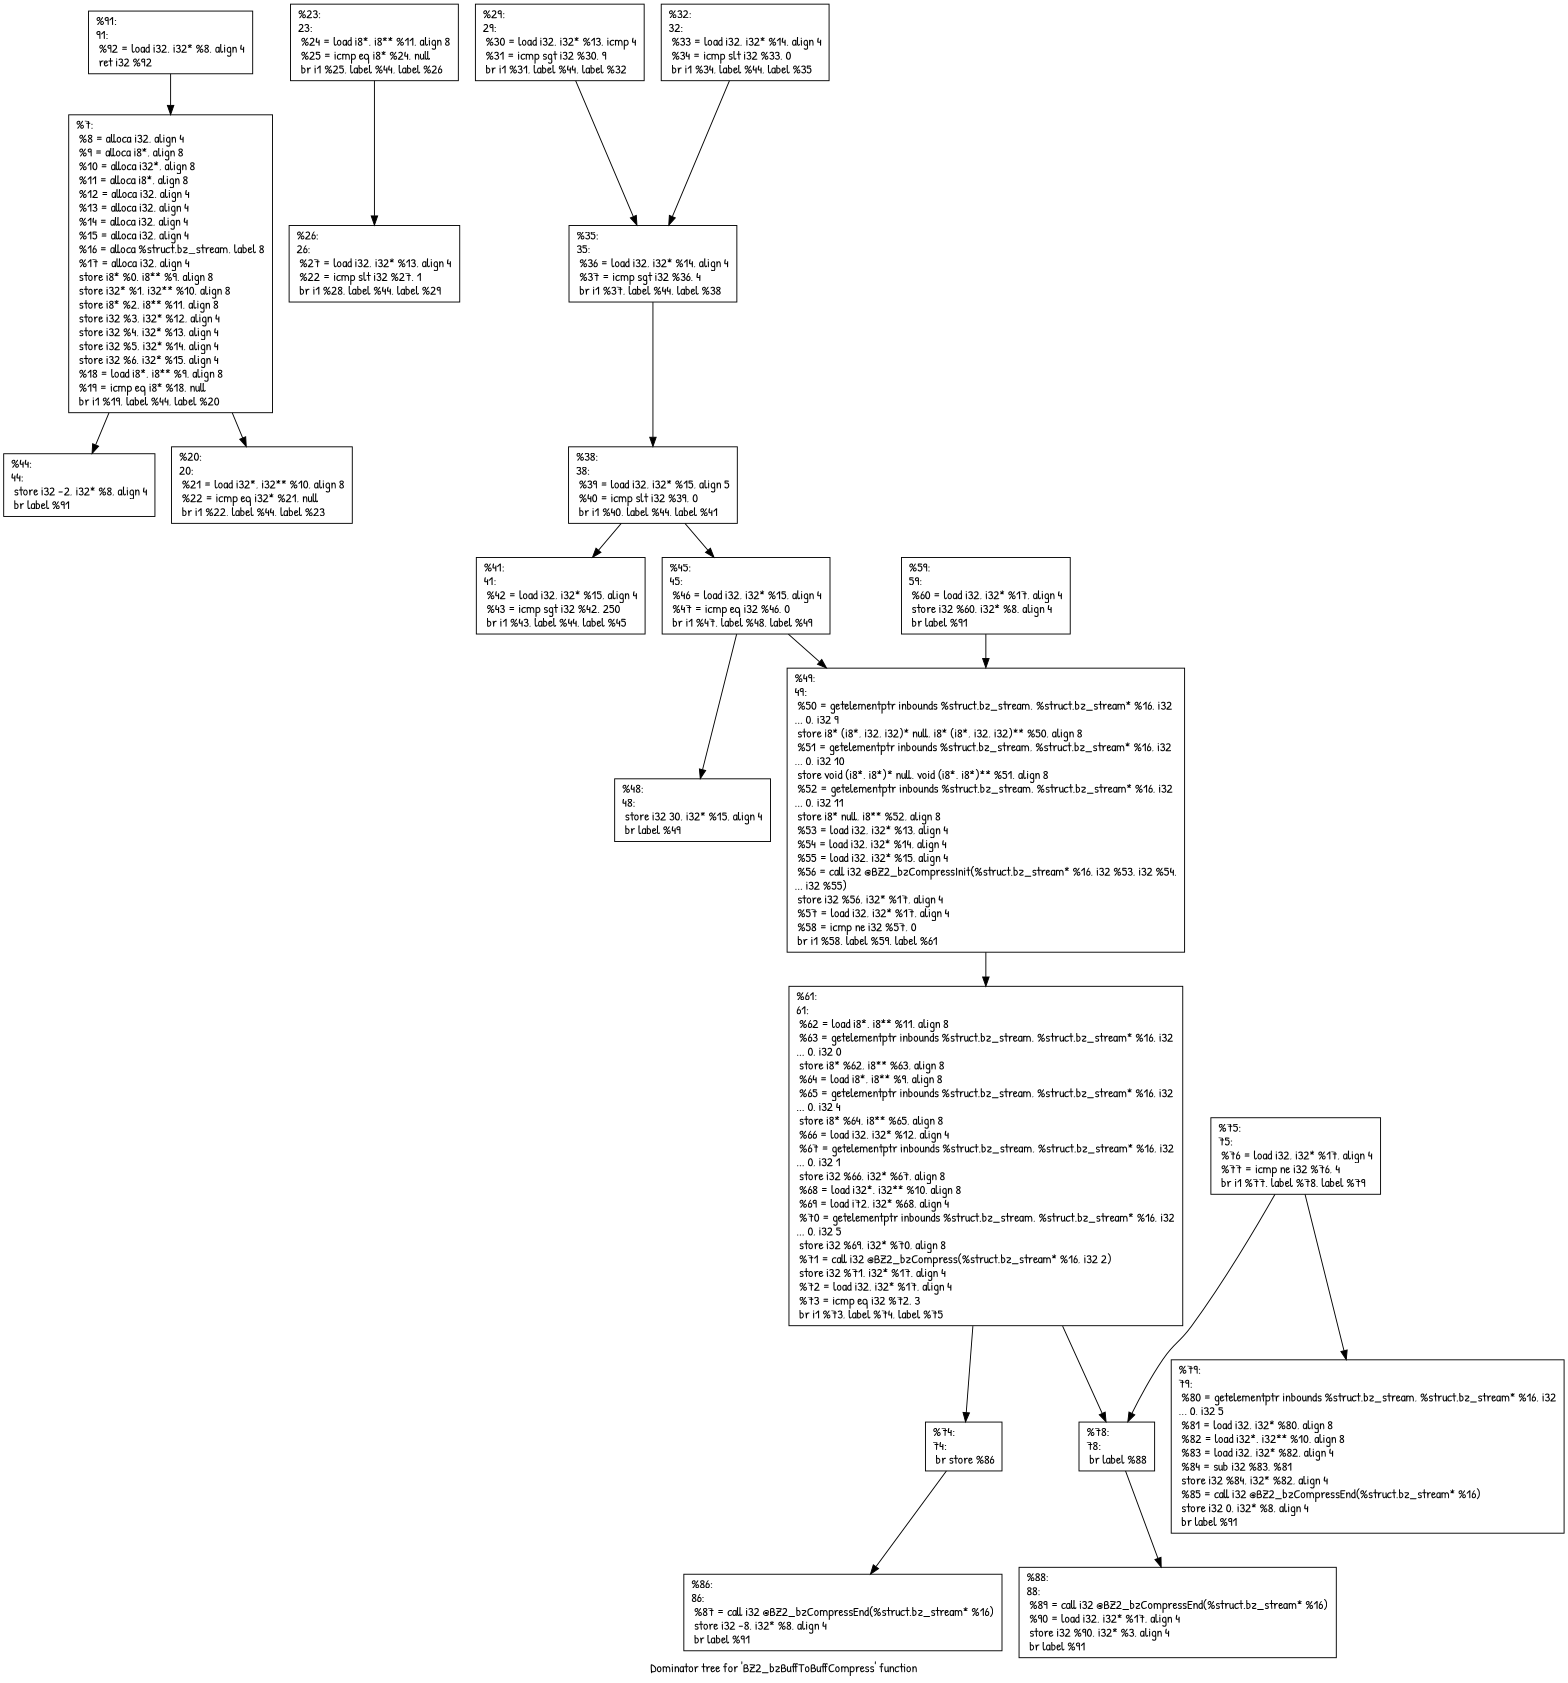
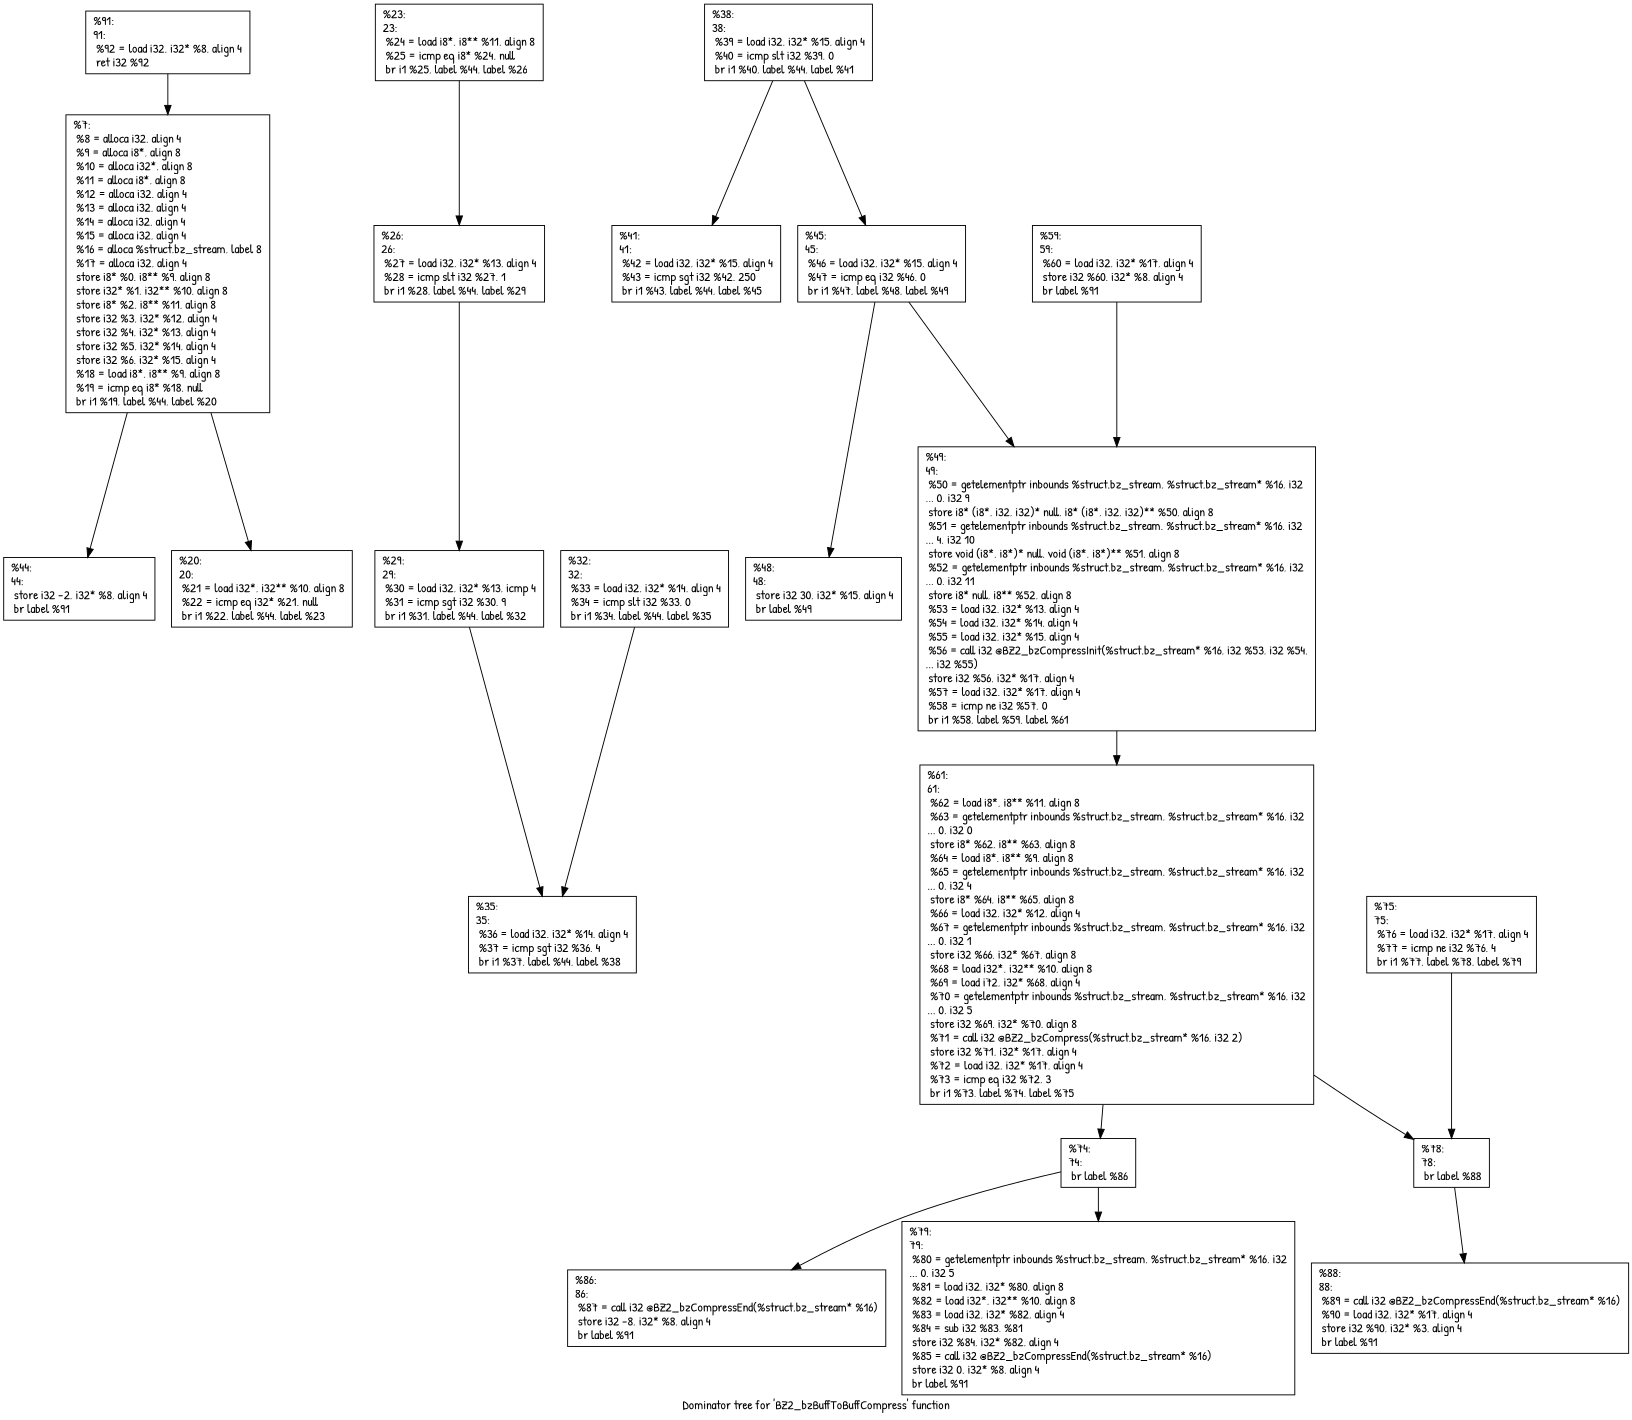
(359, 277) -> (444, 277)
(653, 370) -> none
none -> (459, 421)
(653, 485) -> (788, 42)
(820, 761) -> (950, 540)
(1325, 1272) -> (1098, 1200)
(964, 1460) -> (1098, 1176)
